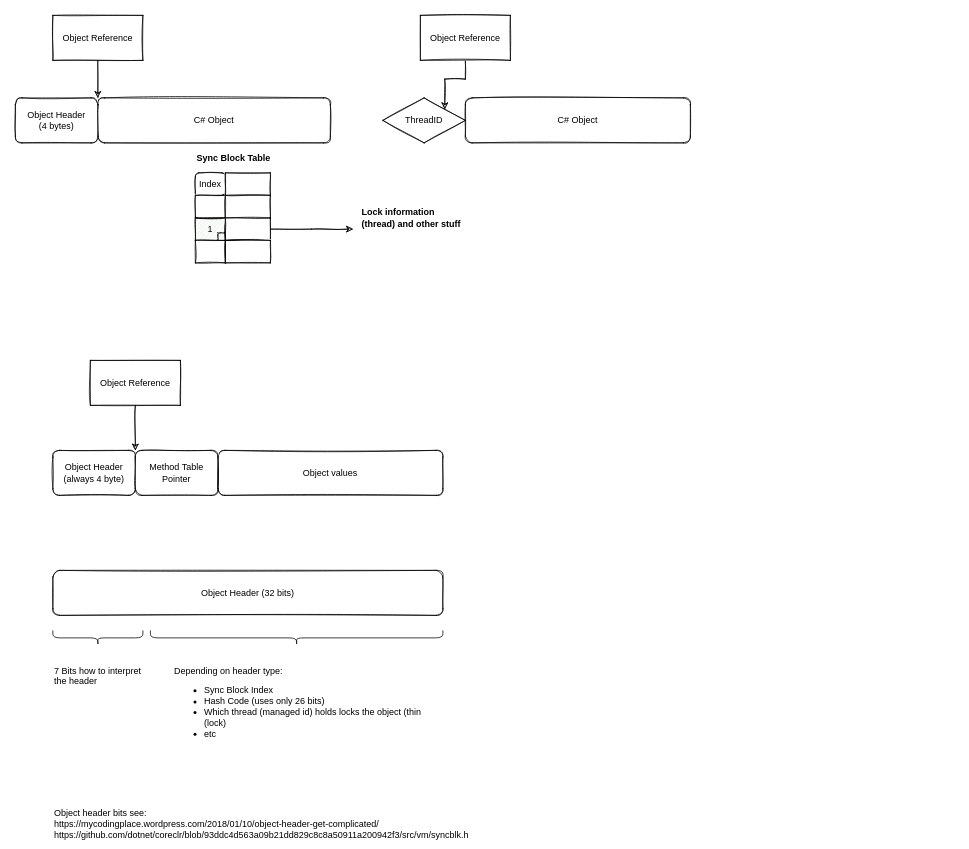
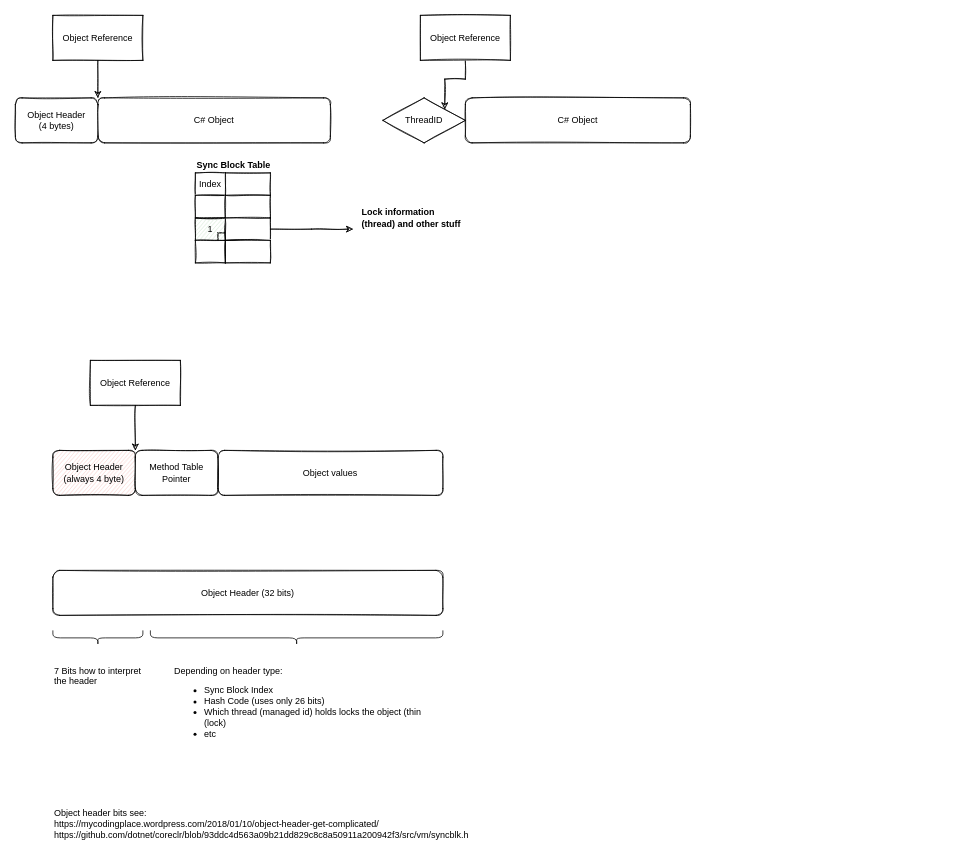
(240, 158) -> (240, 165)
(210, 184) -> (210, 184)
(94, 473) -> (94, 473)
